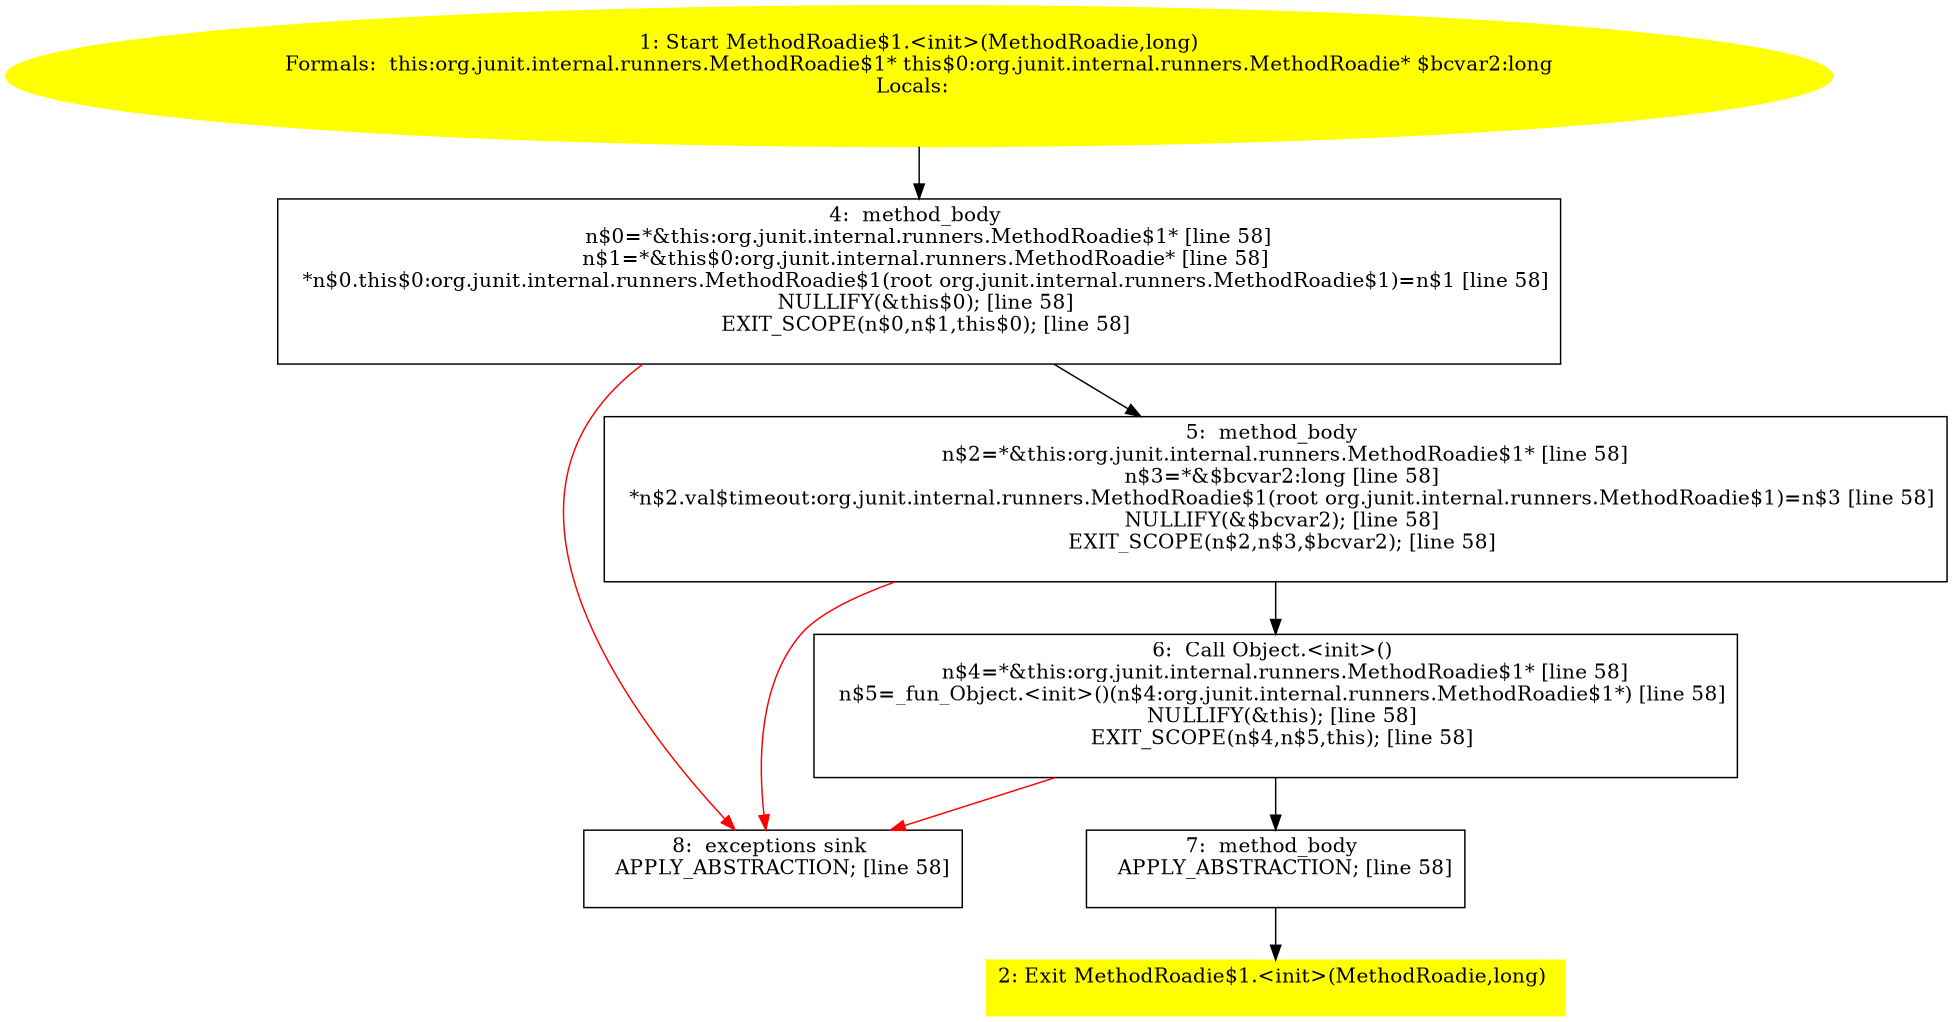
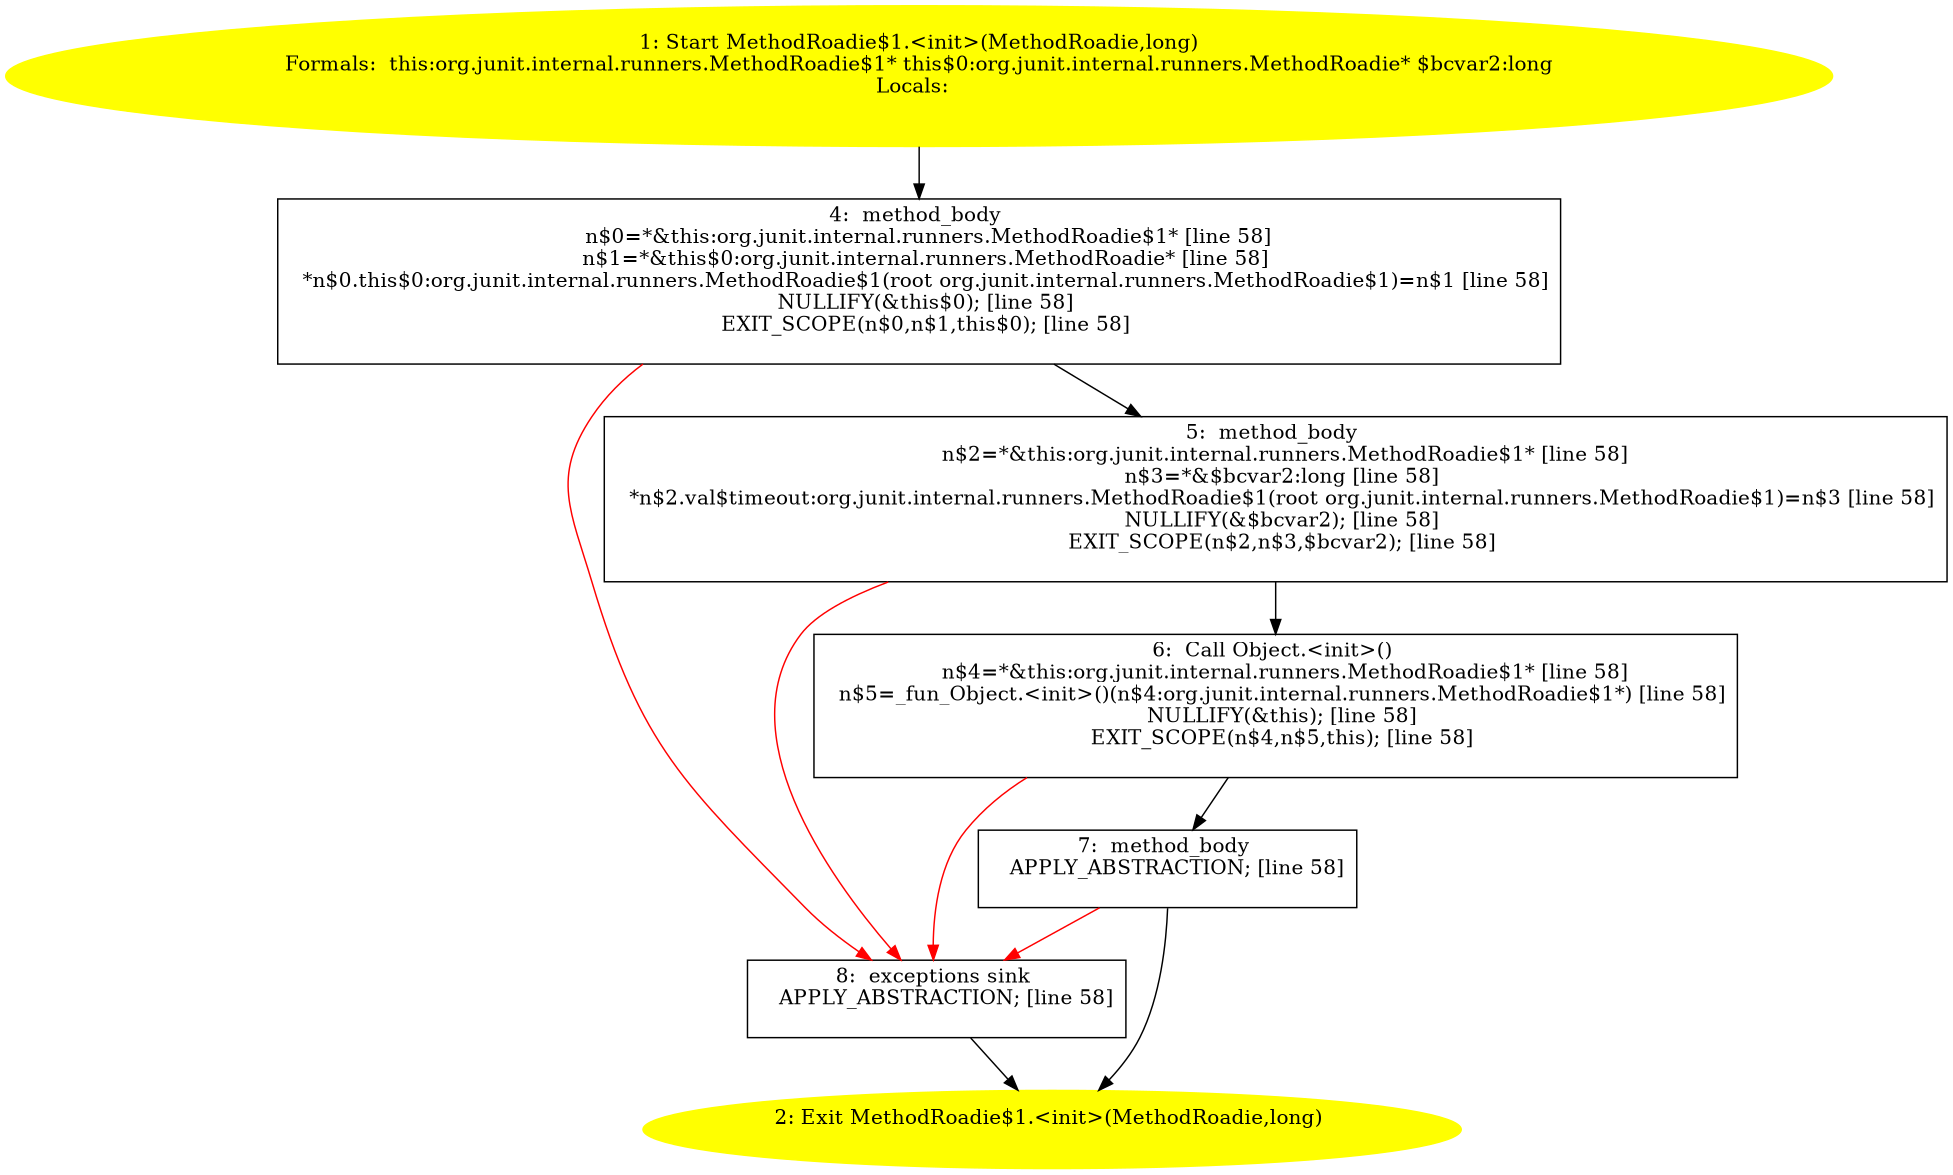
none -> (1059, 930)
(1276, 988) -> (1052, 1129)
none -> (989, 1059)
